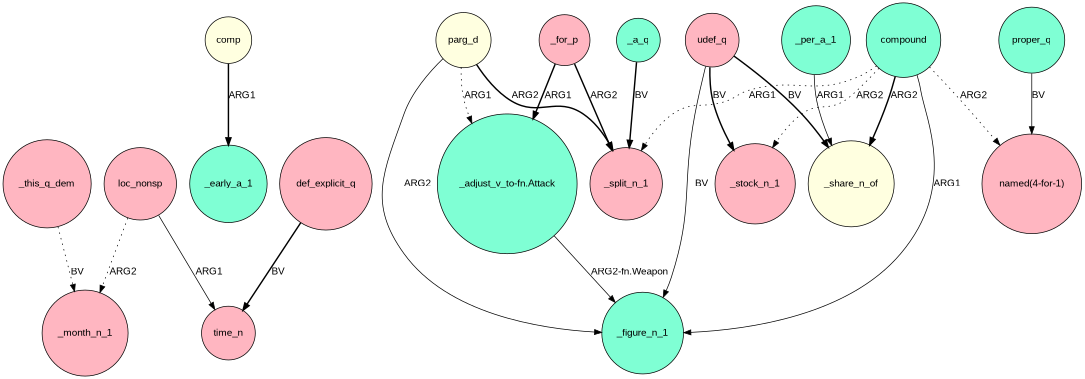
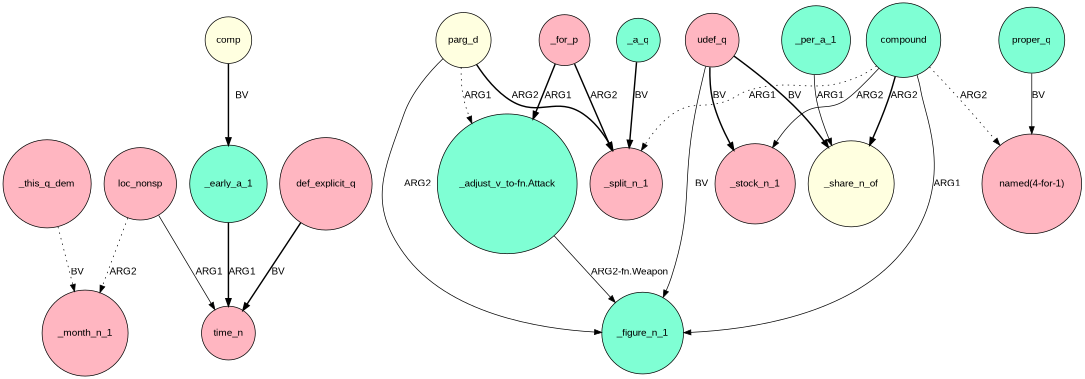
(242, 96) -> (242, 96)
(828, 106) -> (828, 106)
none -> (228, 261)
